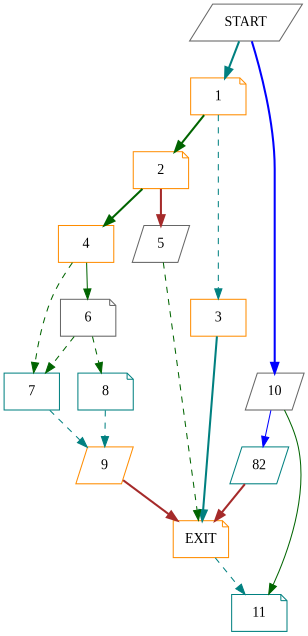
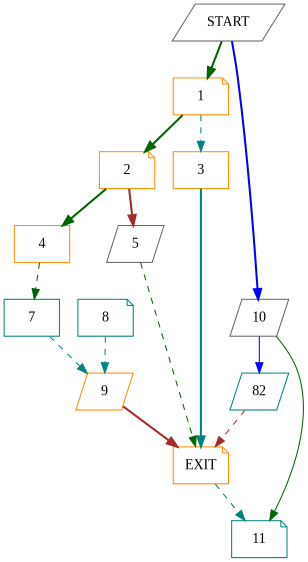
(234, 55) -> (217, 55)
(88, 318) -> none
(233, 498) -> (233, 425)
